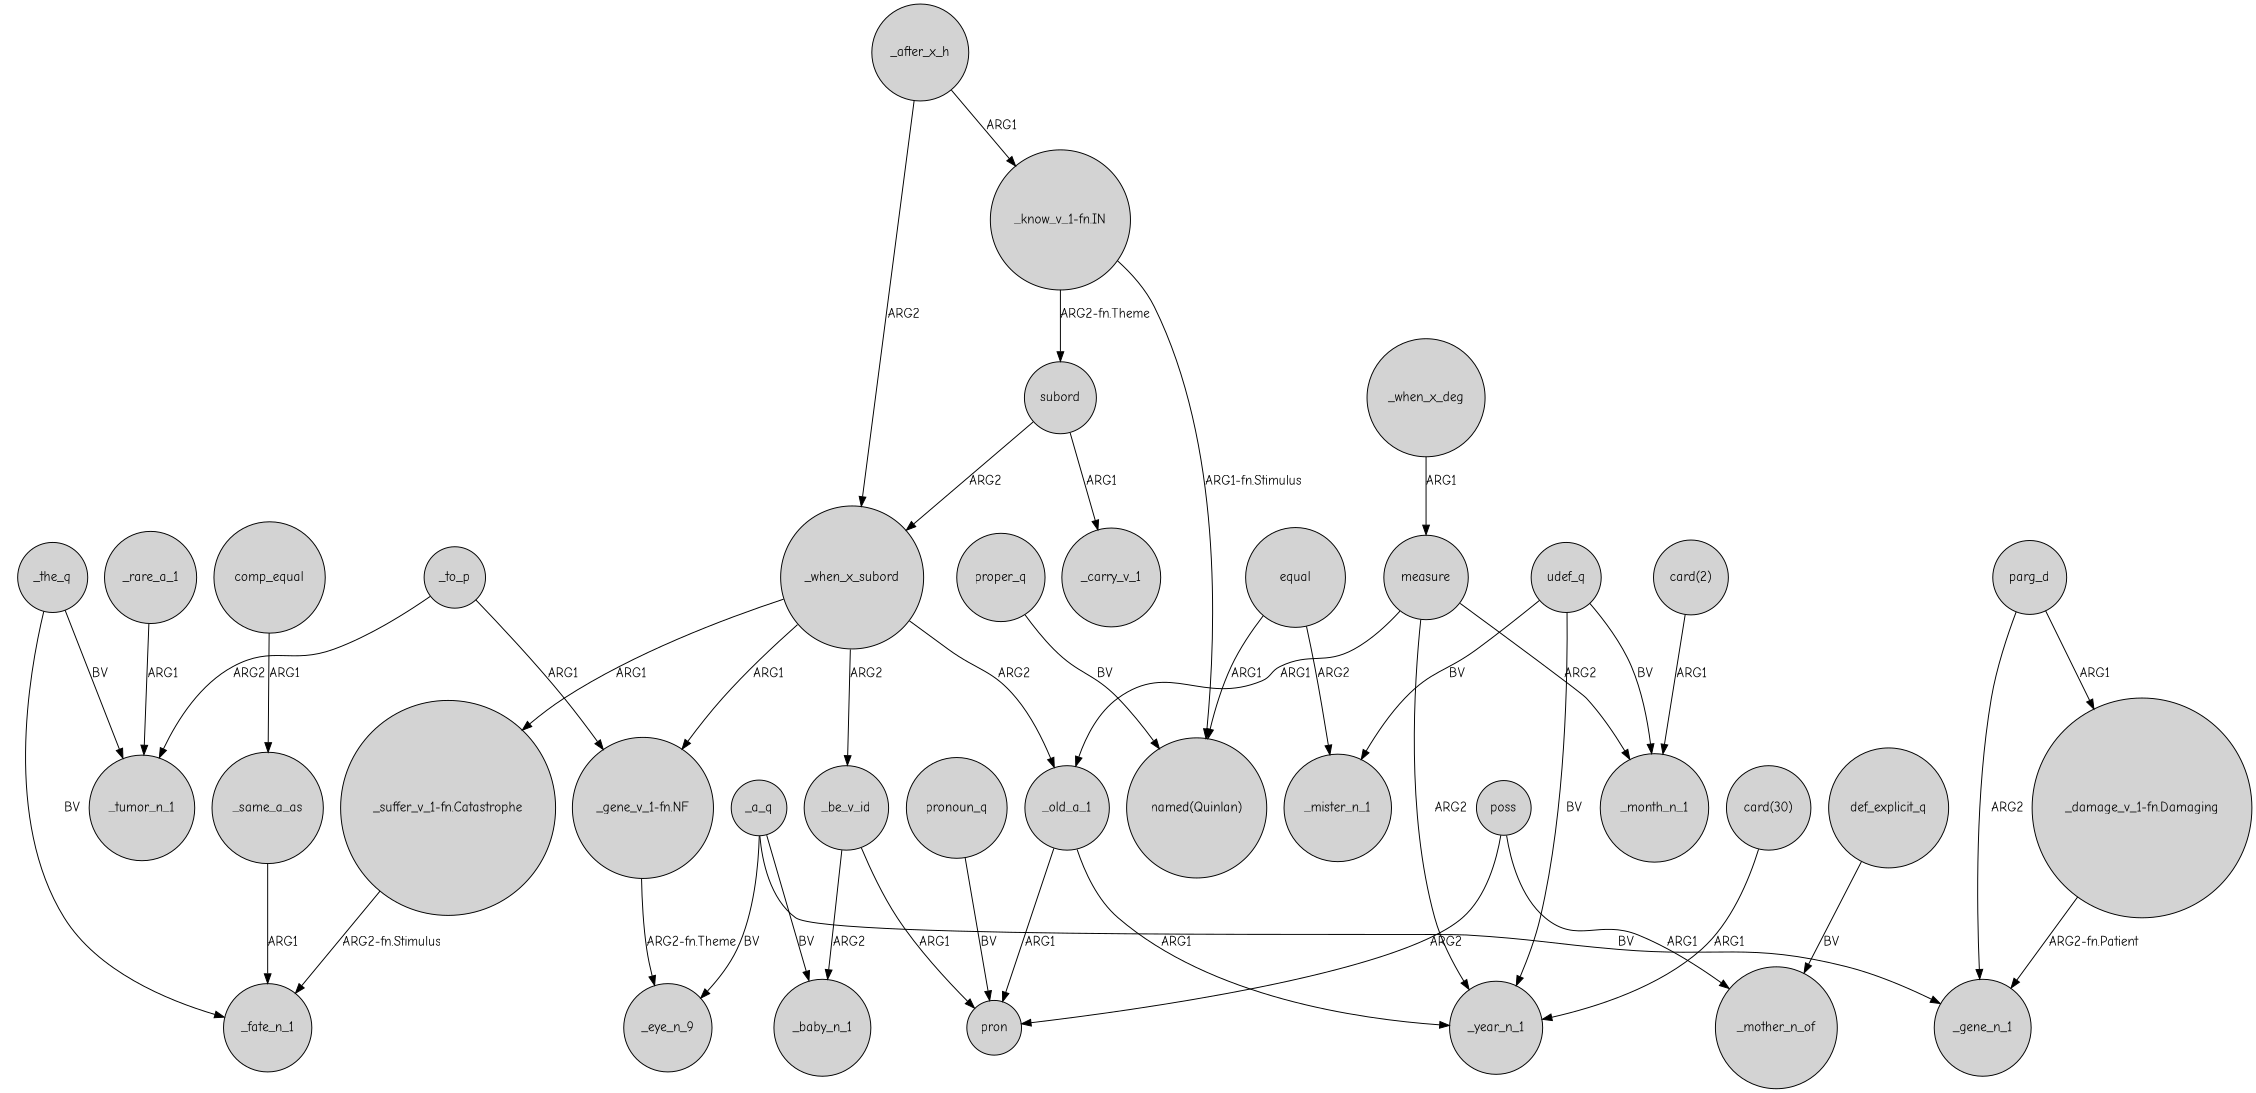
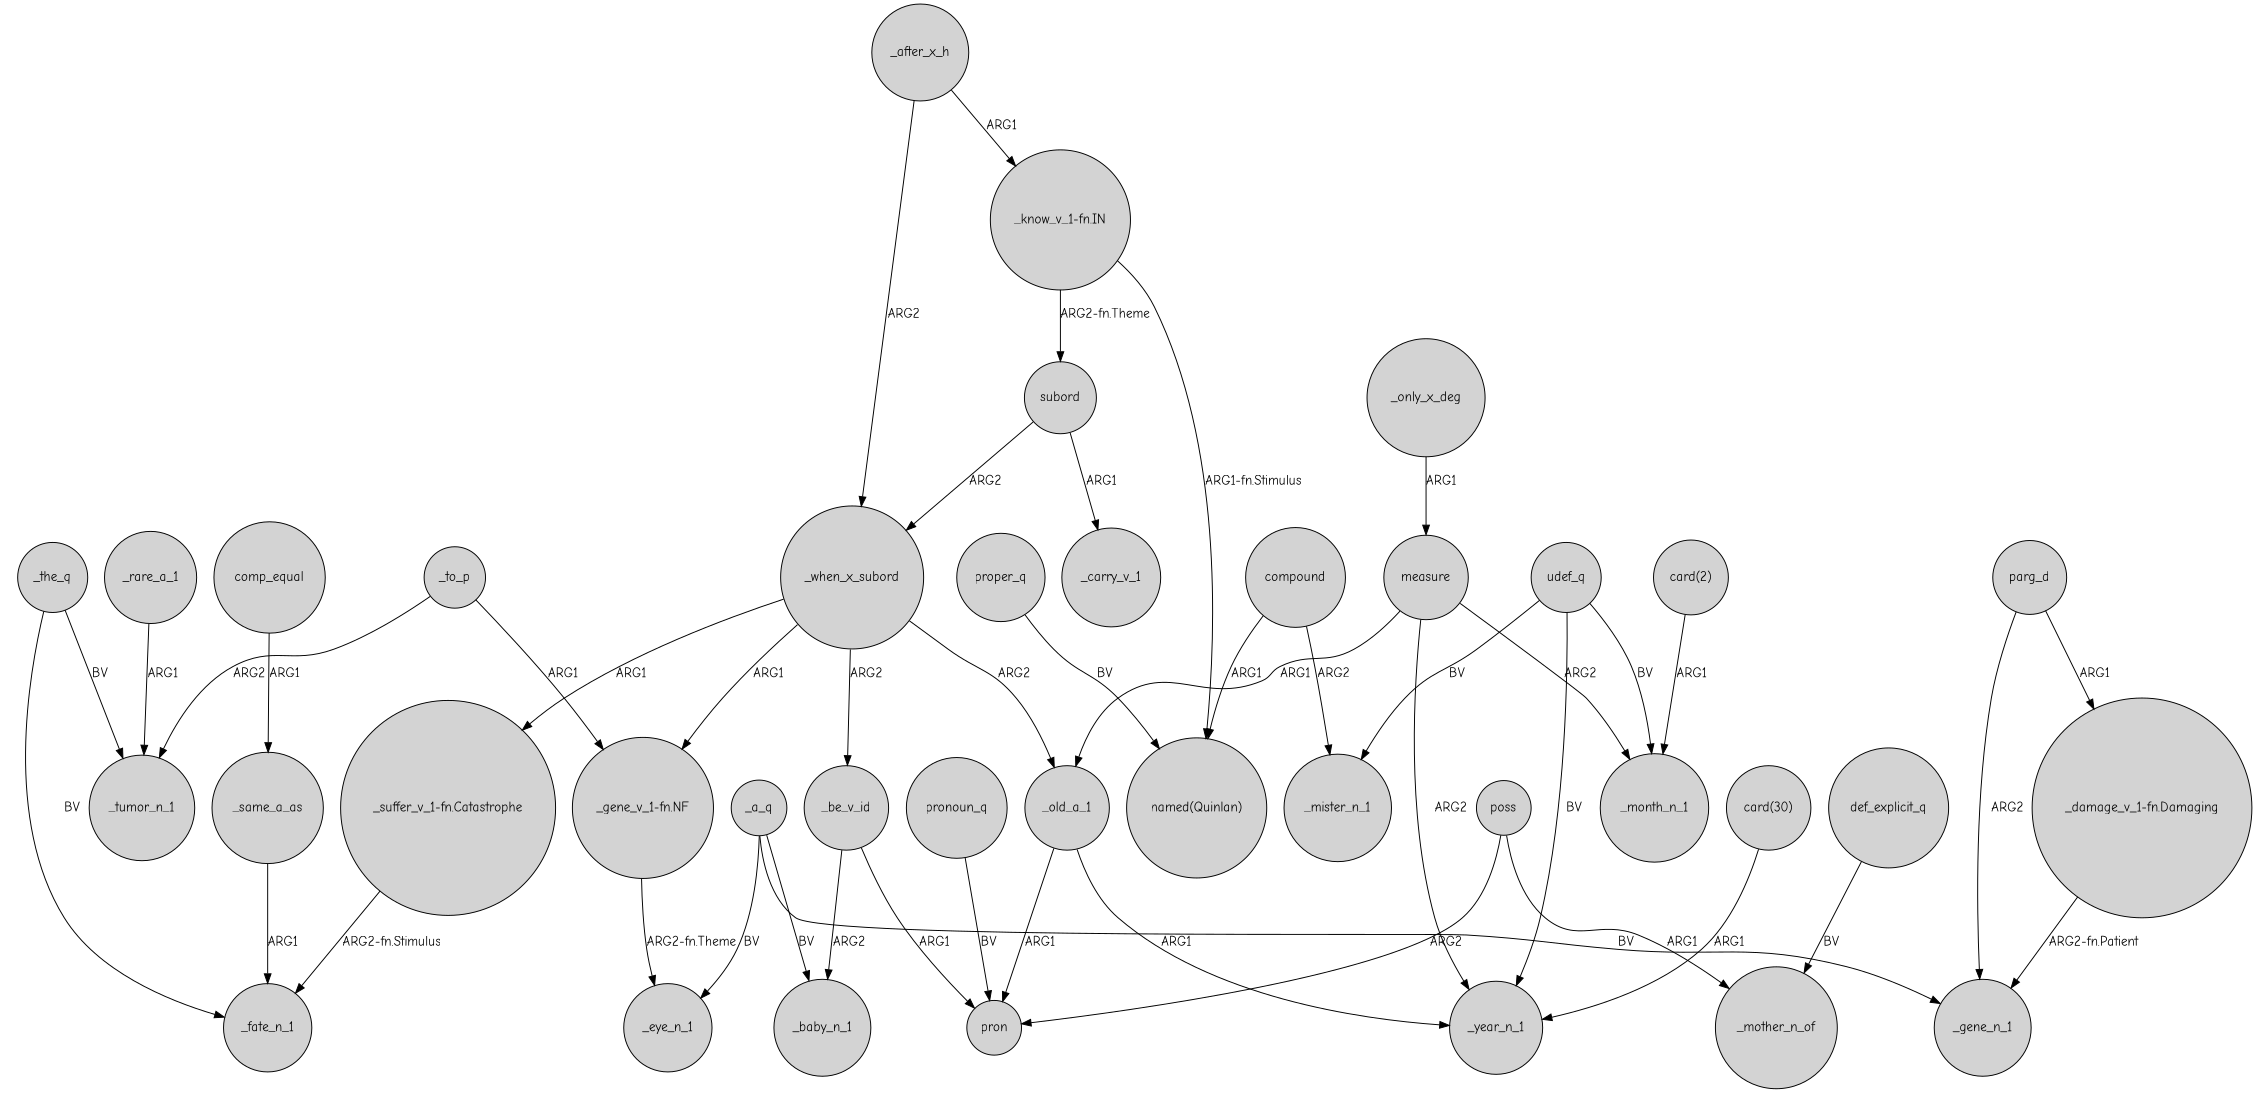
(1426, 398) -> (1426, 398)
(1296, 577) -> (1296, 577)
(668, 1028) -> (668, 1028)
